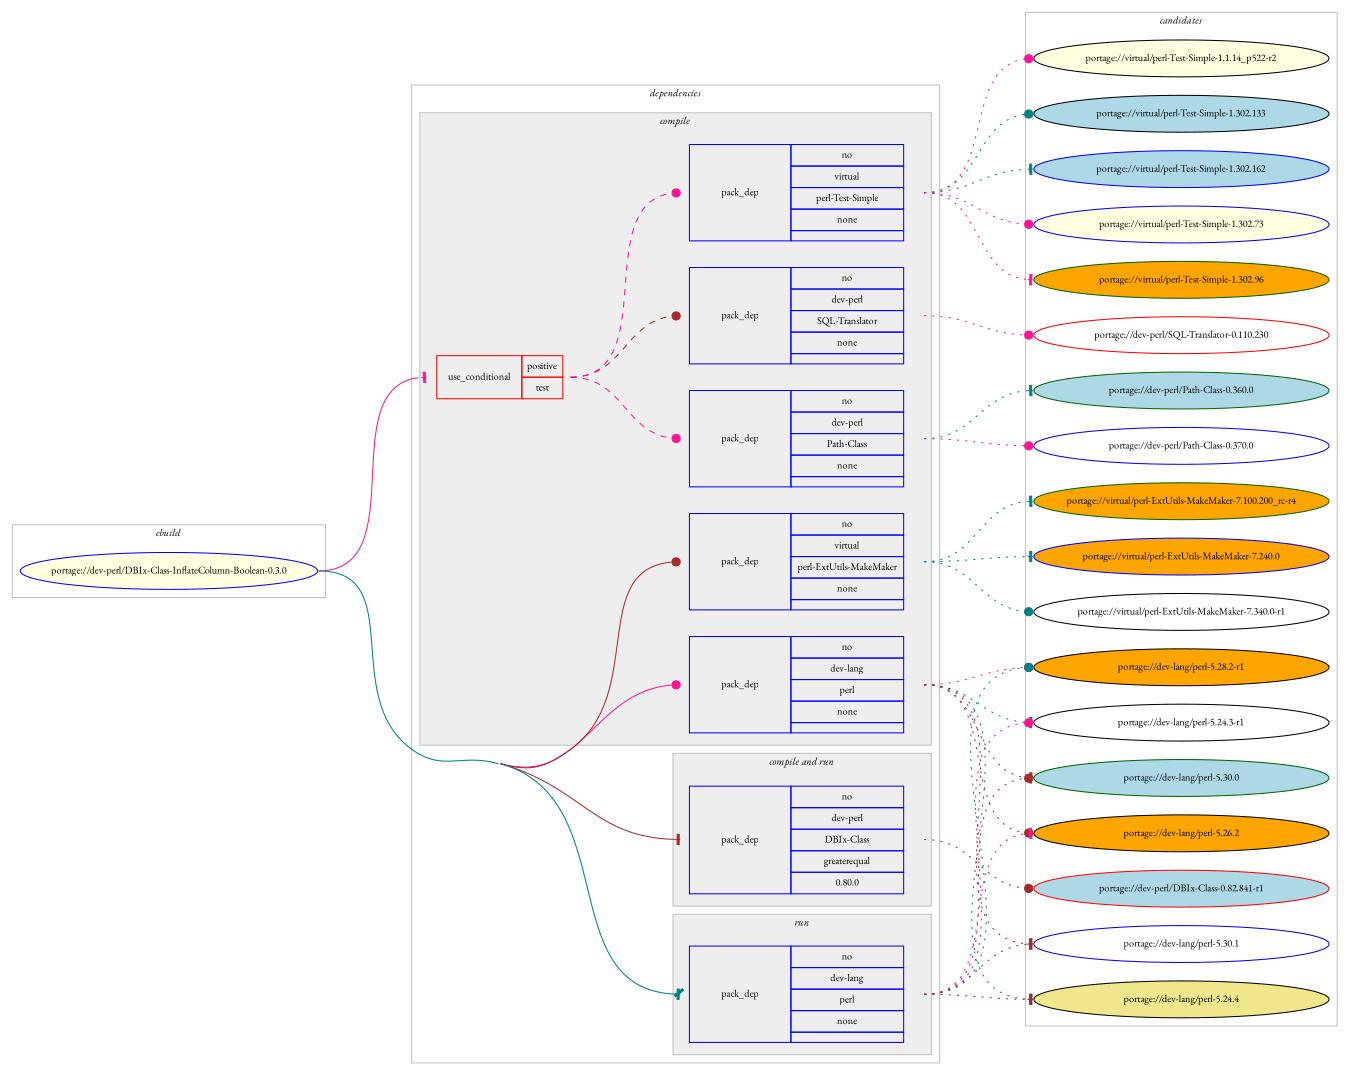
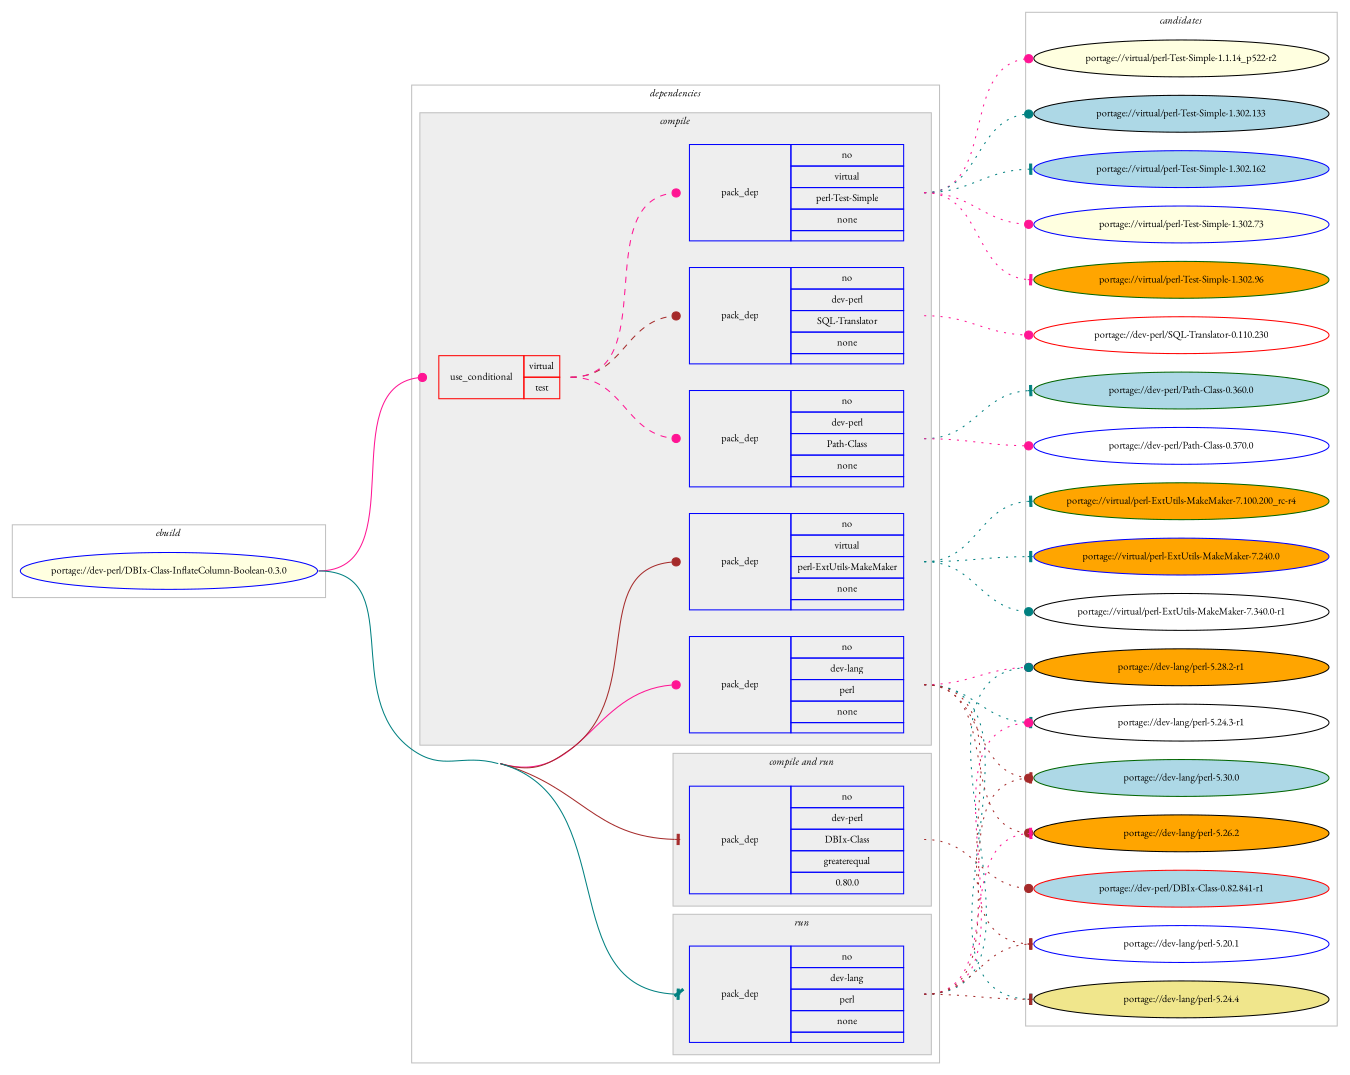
(542, 366) -> (542, 366)
(372, 478) -> (372, 478)
(1181, 944) -> (1181, 944)
